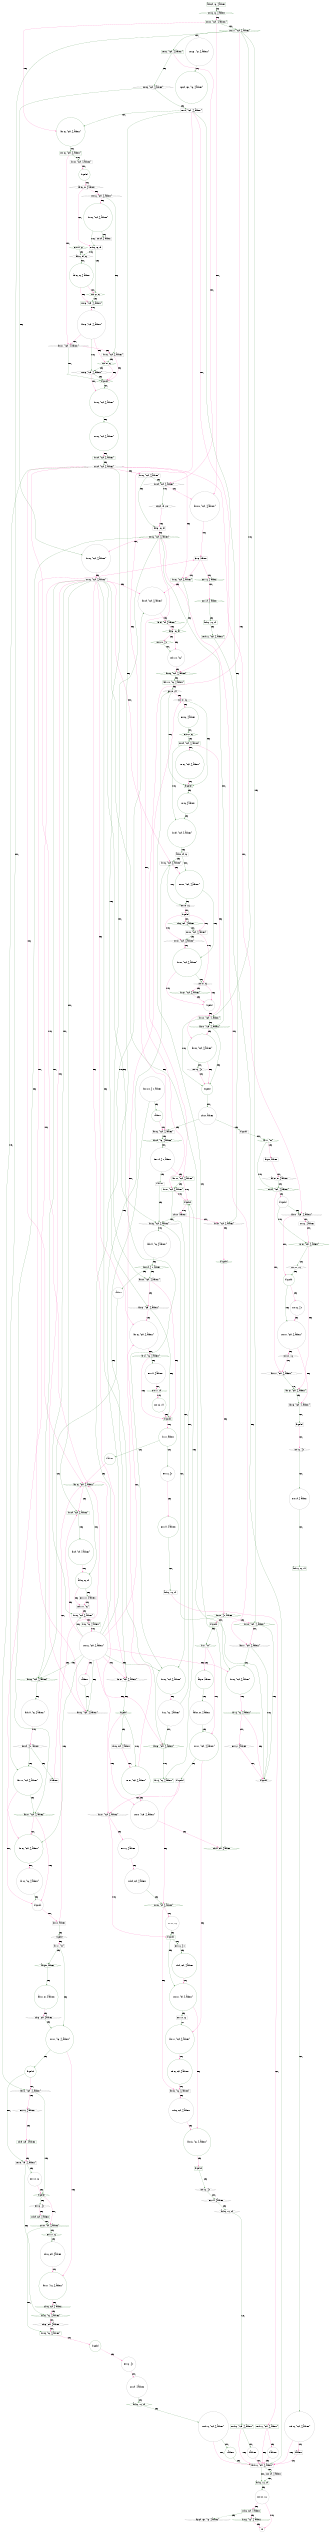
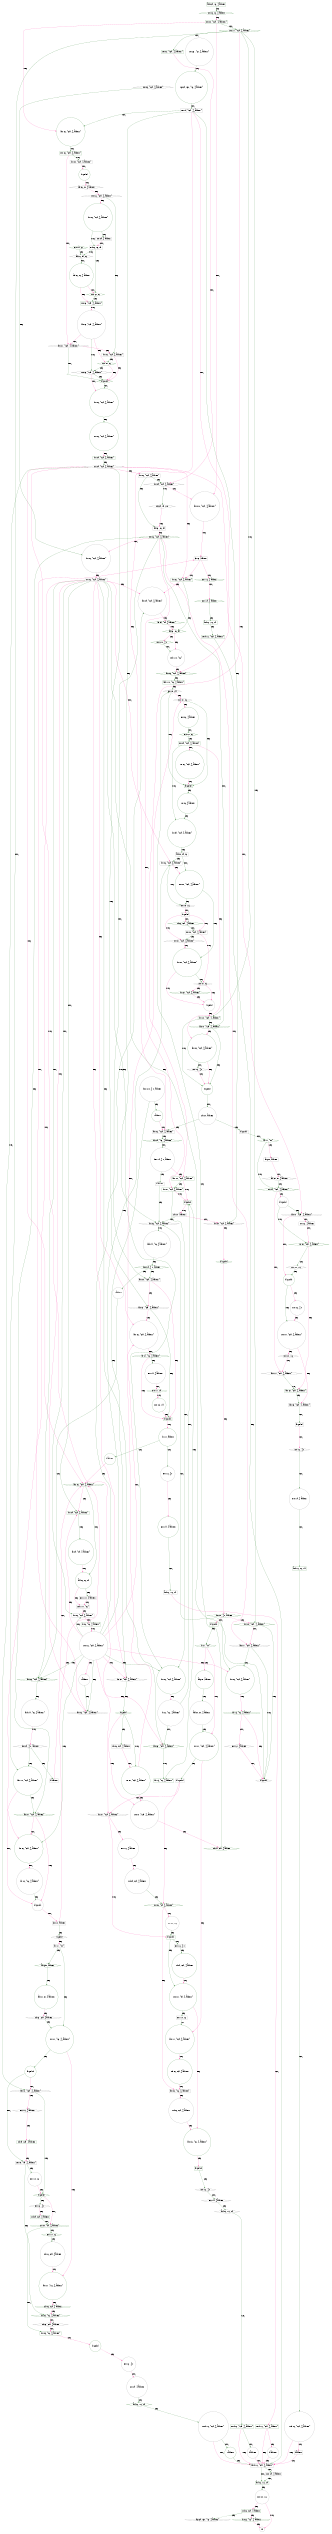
(163, 69) -> none
(169, 100) -> (191, 106)
(79, 219) -> (100, 243)
